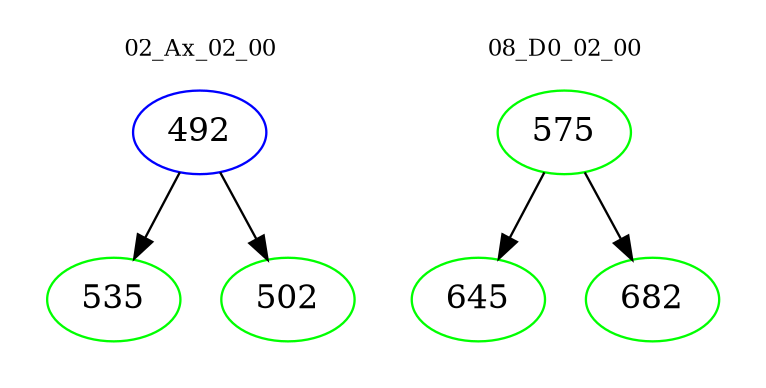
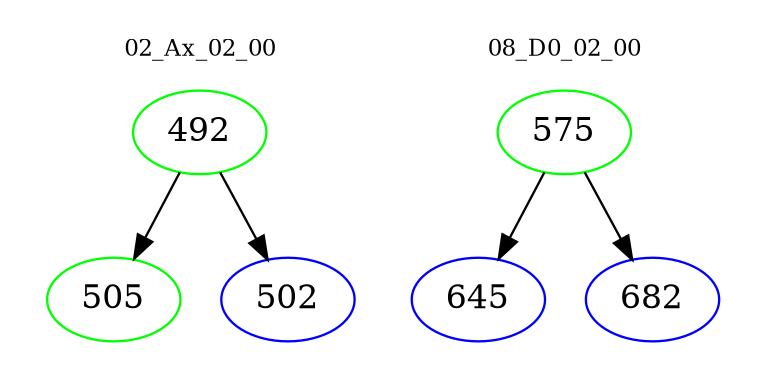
(200, 132) -> (200, 132)
(114, 300) -> (114, 300)
(288, 300) -> (288, 300)
(478, 300) -> (478, 300)
(653, 300) -> (653, 300)
